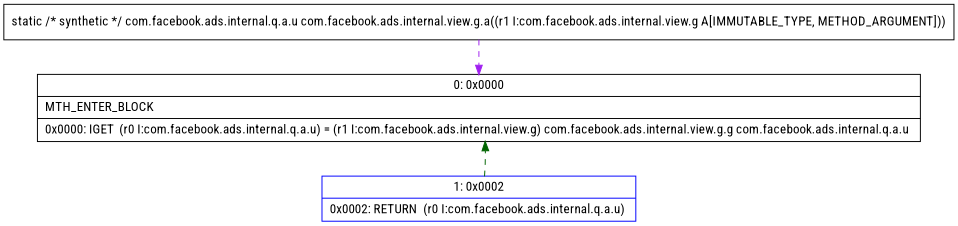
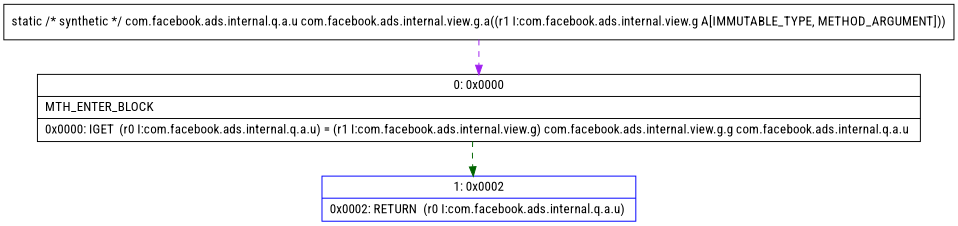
(485, 164) -> (472, 154)
